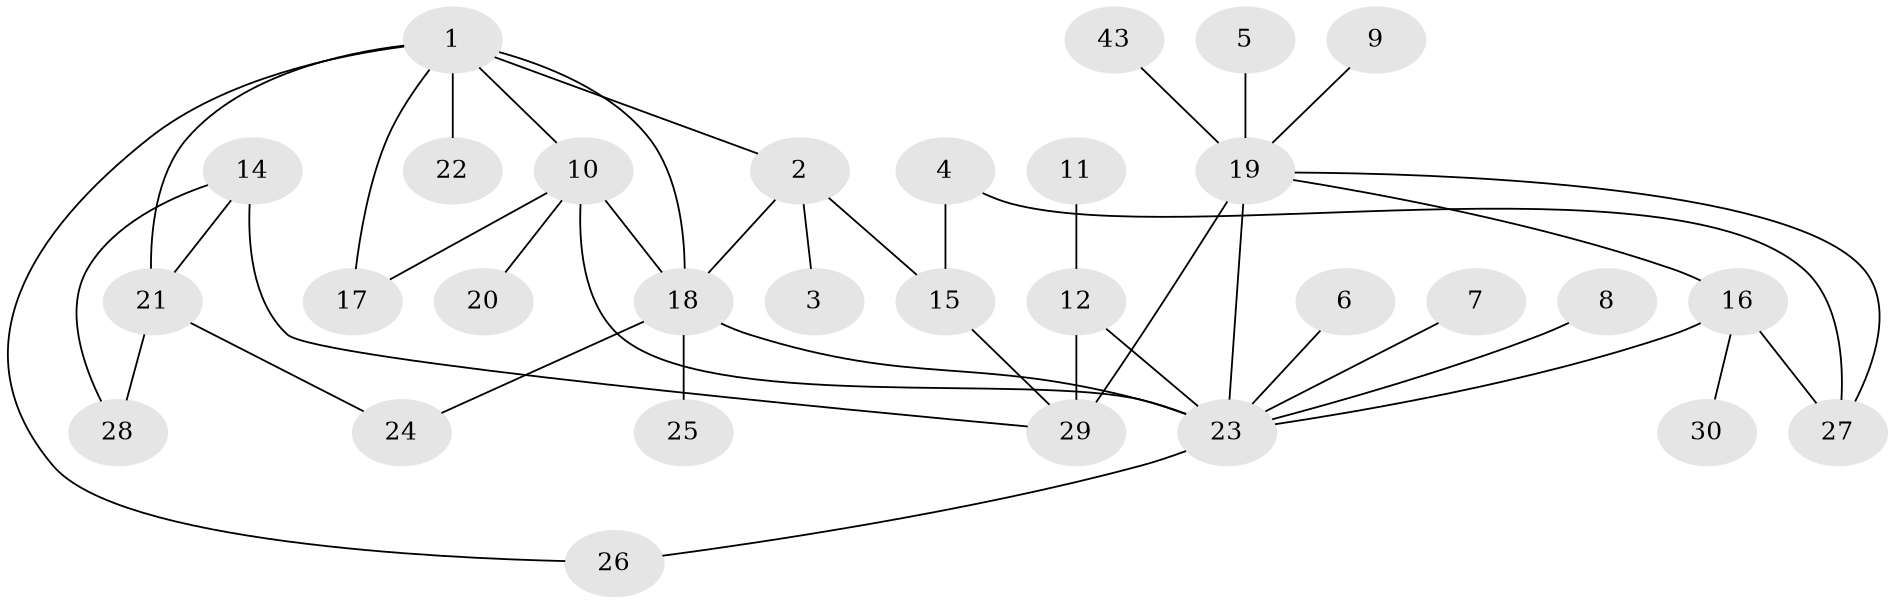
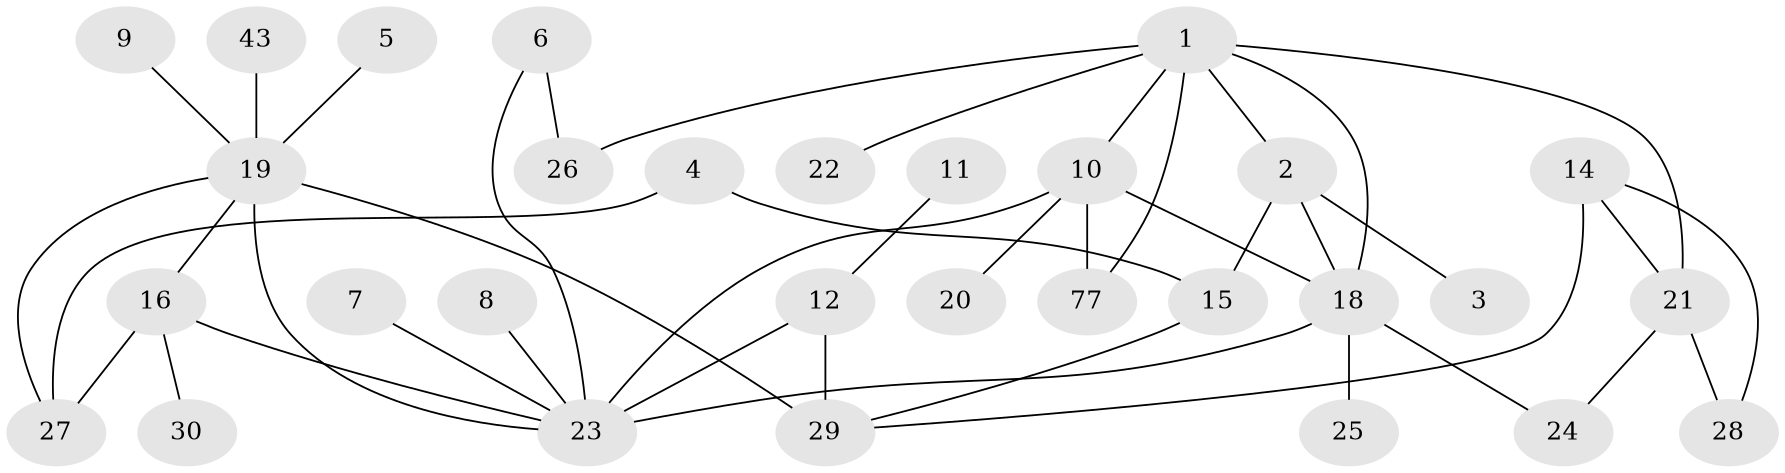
(353, 302) -> (1087, 302)
(926, 514) -> (553, 105)
